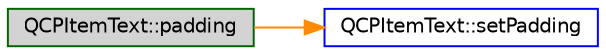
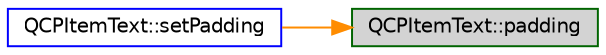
(279, 28) -> (307, 28)
